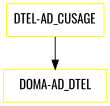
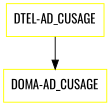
(55, 86) -> (55, 86)
